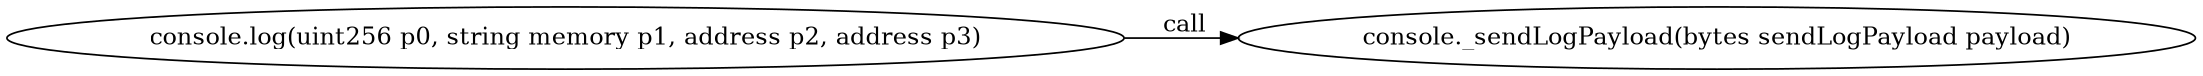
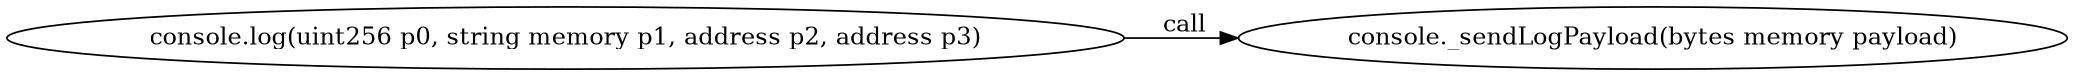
(1717, 38) -> (1653, 38)
